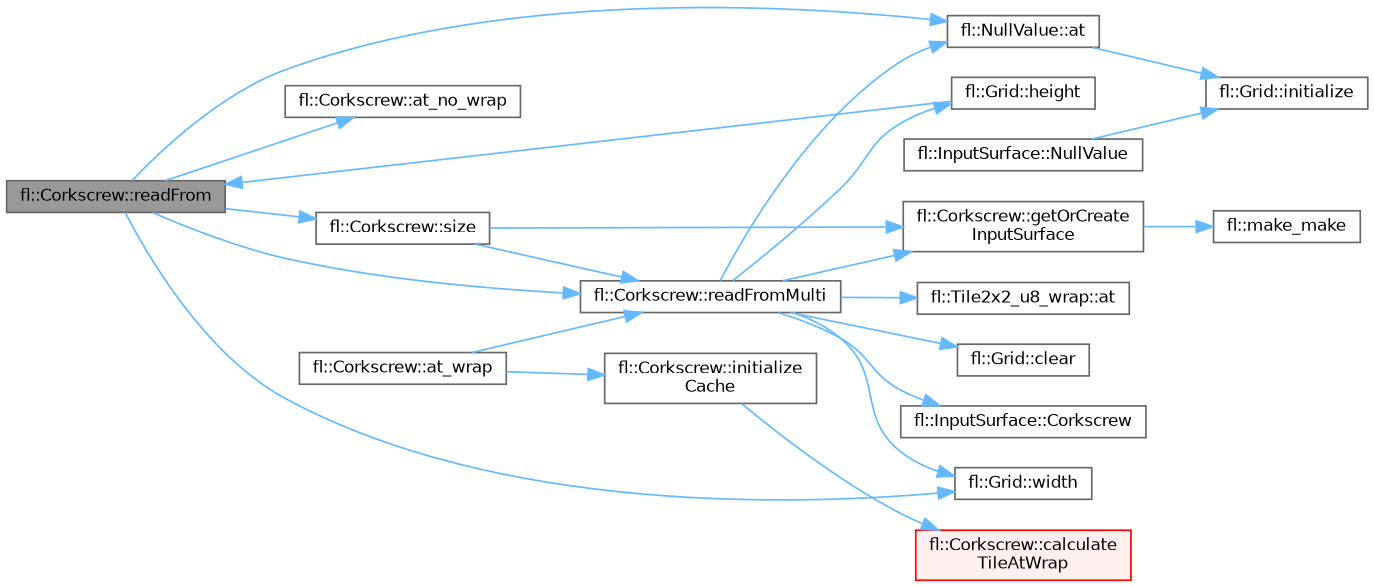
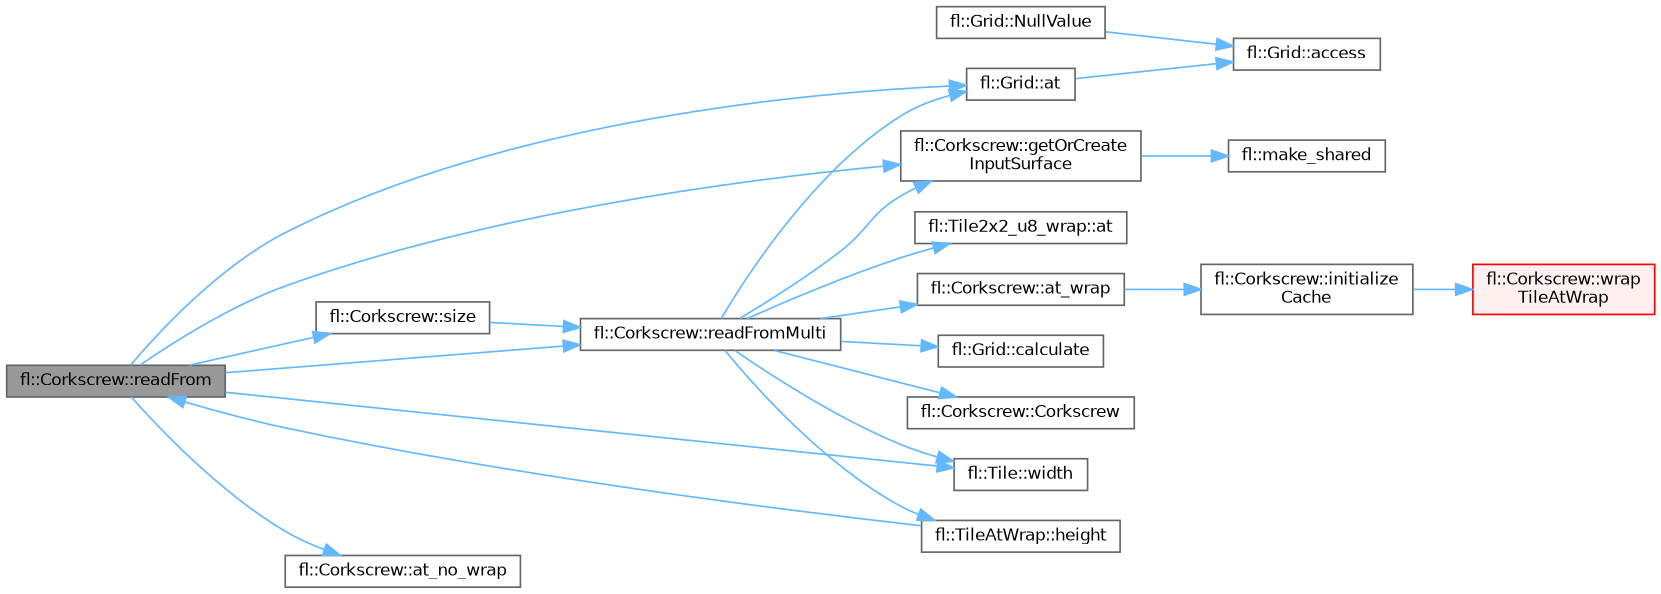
(1023, 31) -> (1021, 84)
(1023, 93) -> (1021, 536)
(1287, 93) -> (1307, 54)
(1023, 155) -> (1021, 23)
(1287, 227) -> (1307, 156)
(688, 228) -> (500, 226)
(549, 334) -> (860, 313)
(1023, 360) -> (1021, 351)
(1023, 422) -> (1021, 413)
(1023, 484) -> (1021, 475)
(1023, 555) -> (1564, 289)
